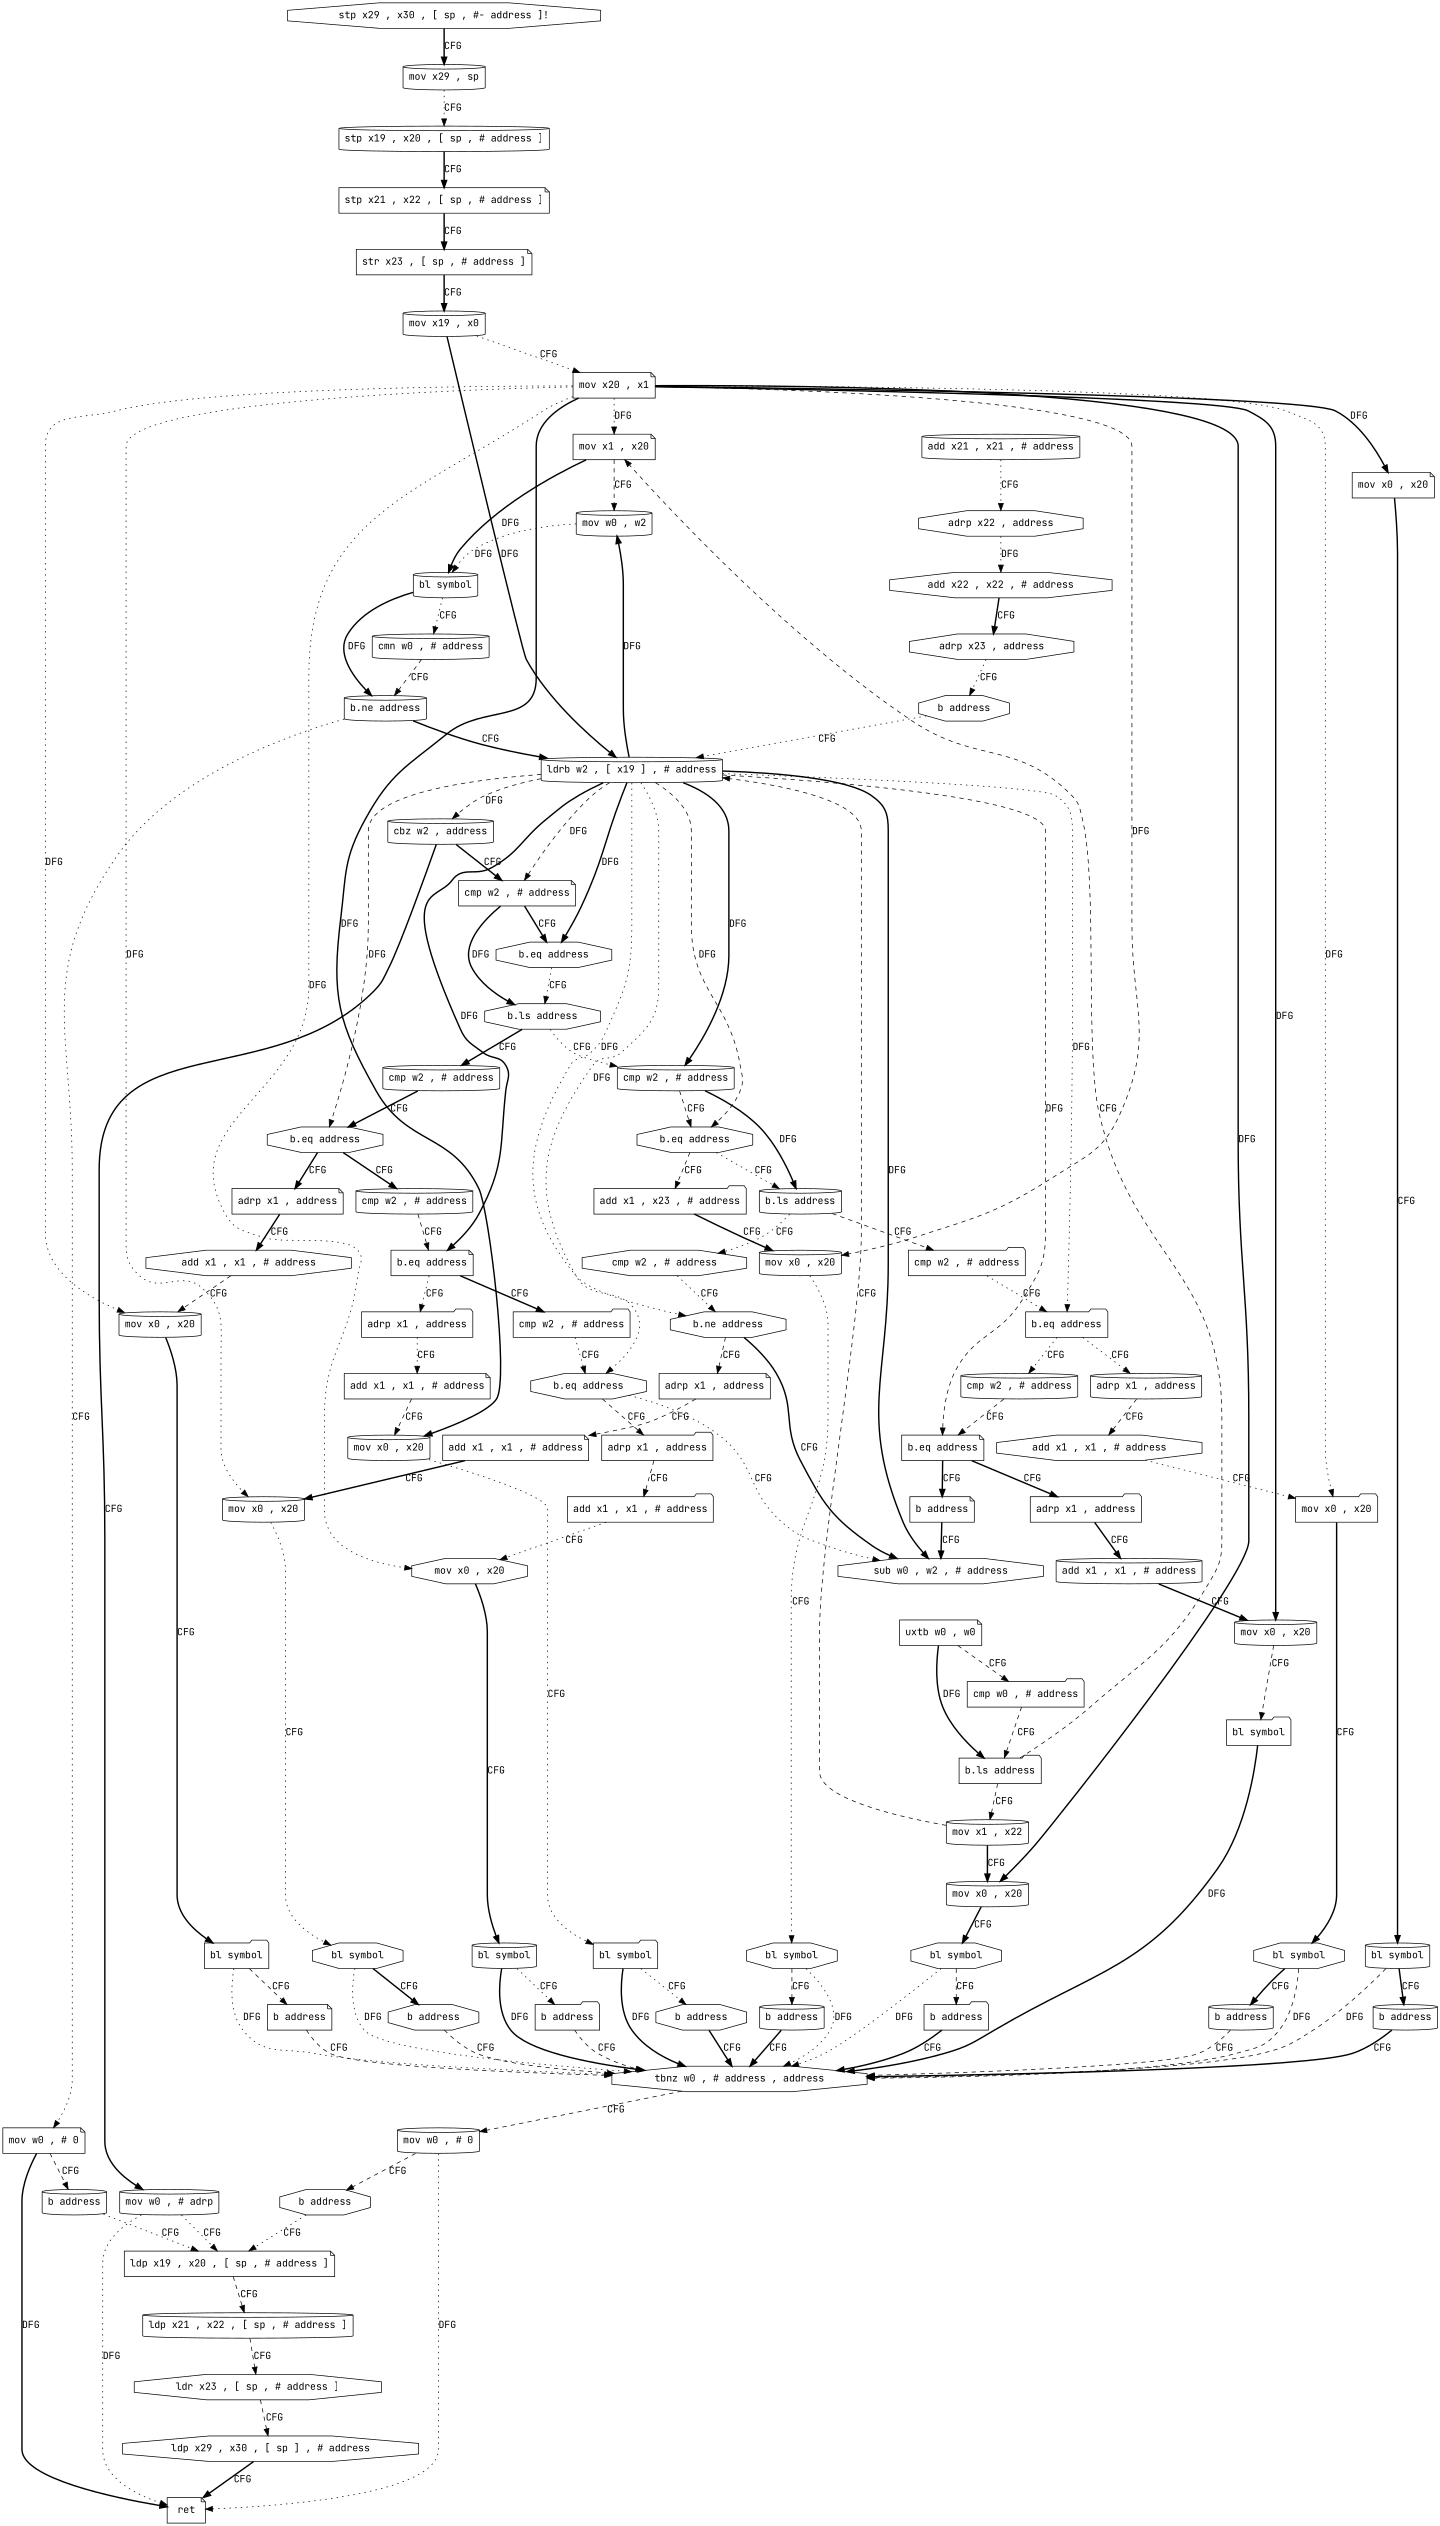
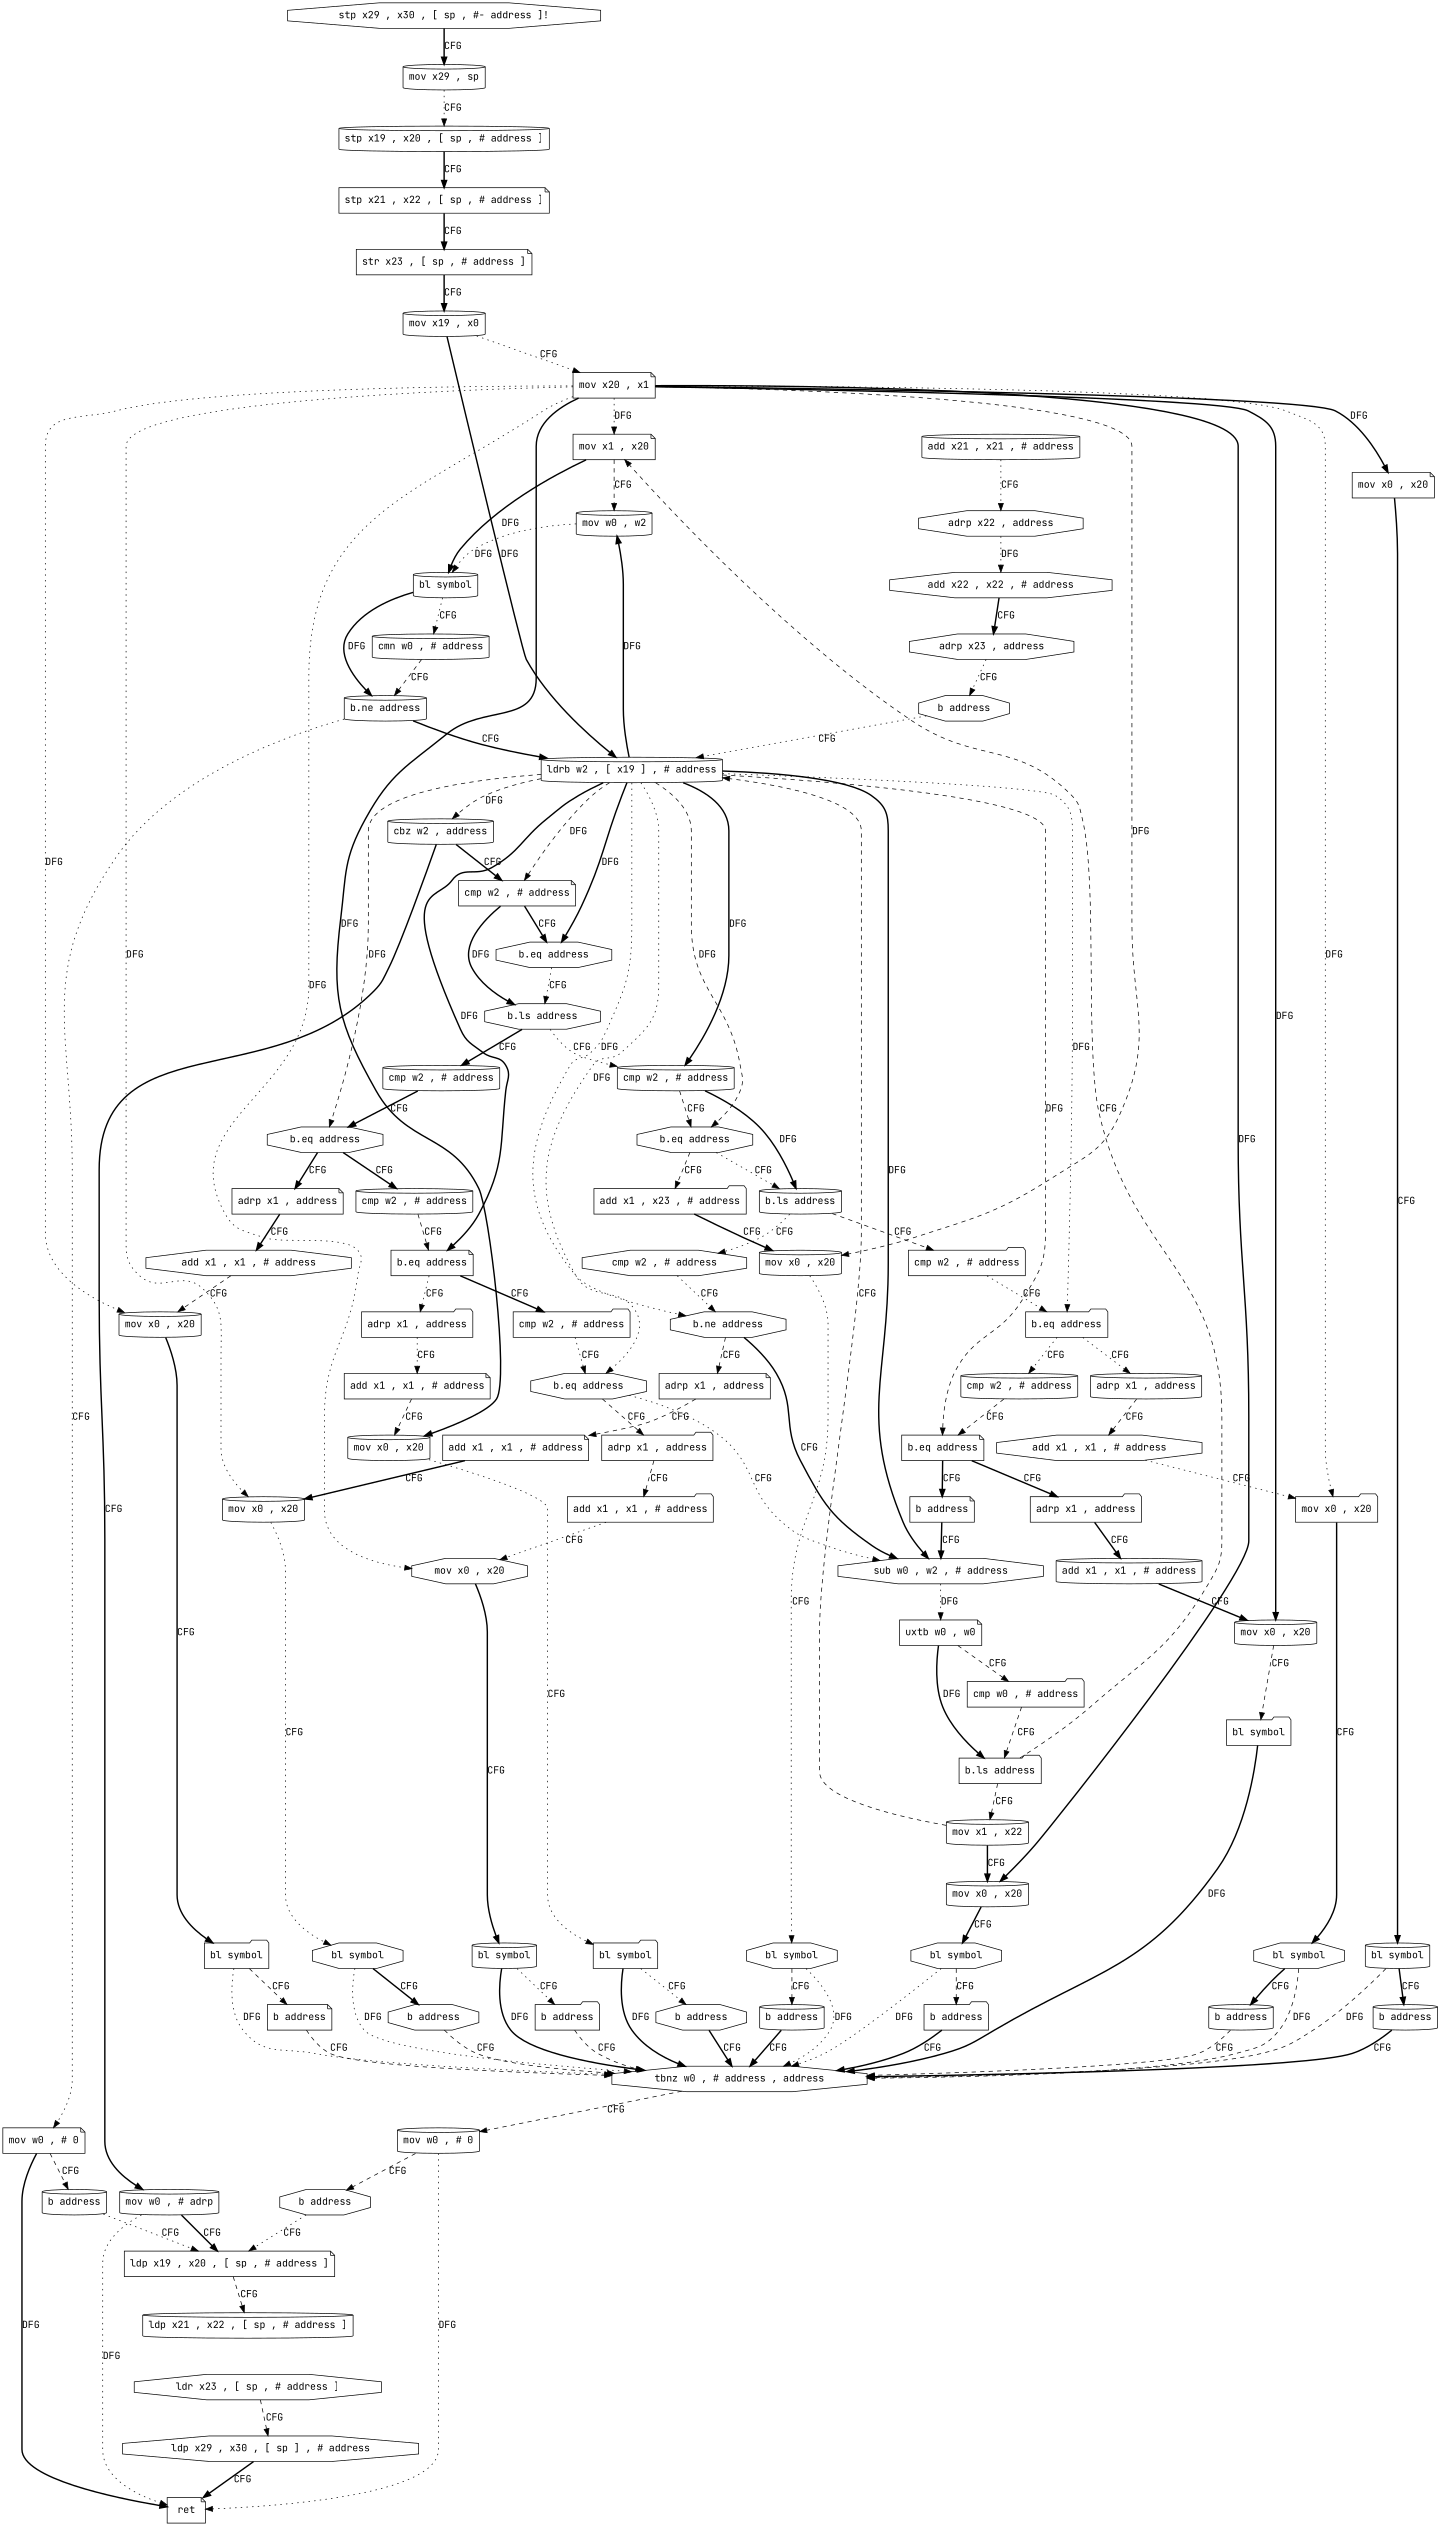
none -> (941, 1598)
(197, 2230) -> (197, 2230)
(252, 2353) -> none
